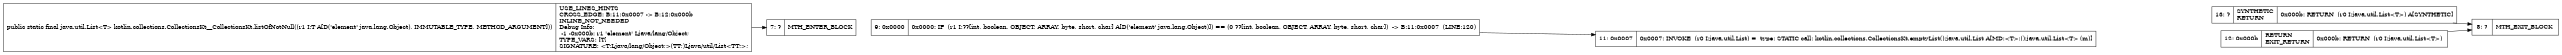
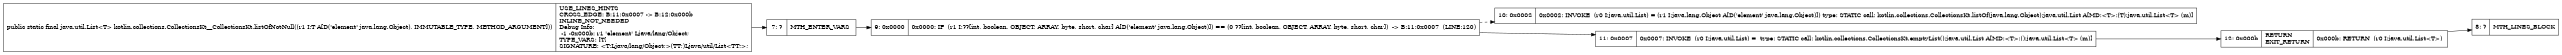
(2334, 15) -> none
none -> (1846, 16)
(820, 27) -> (820, 27)
(2524, 27) -> (2524, 27)
none -> (861, 28)
none -> (2156, 39)
